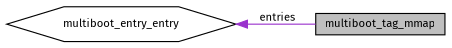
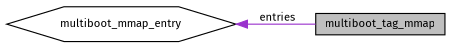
(121, 24) -> (121, 24)
